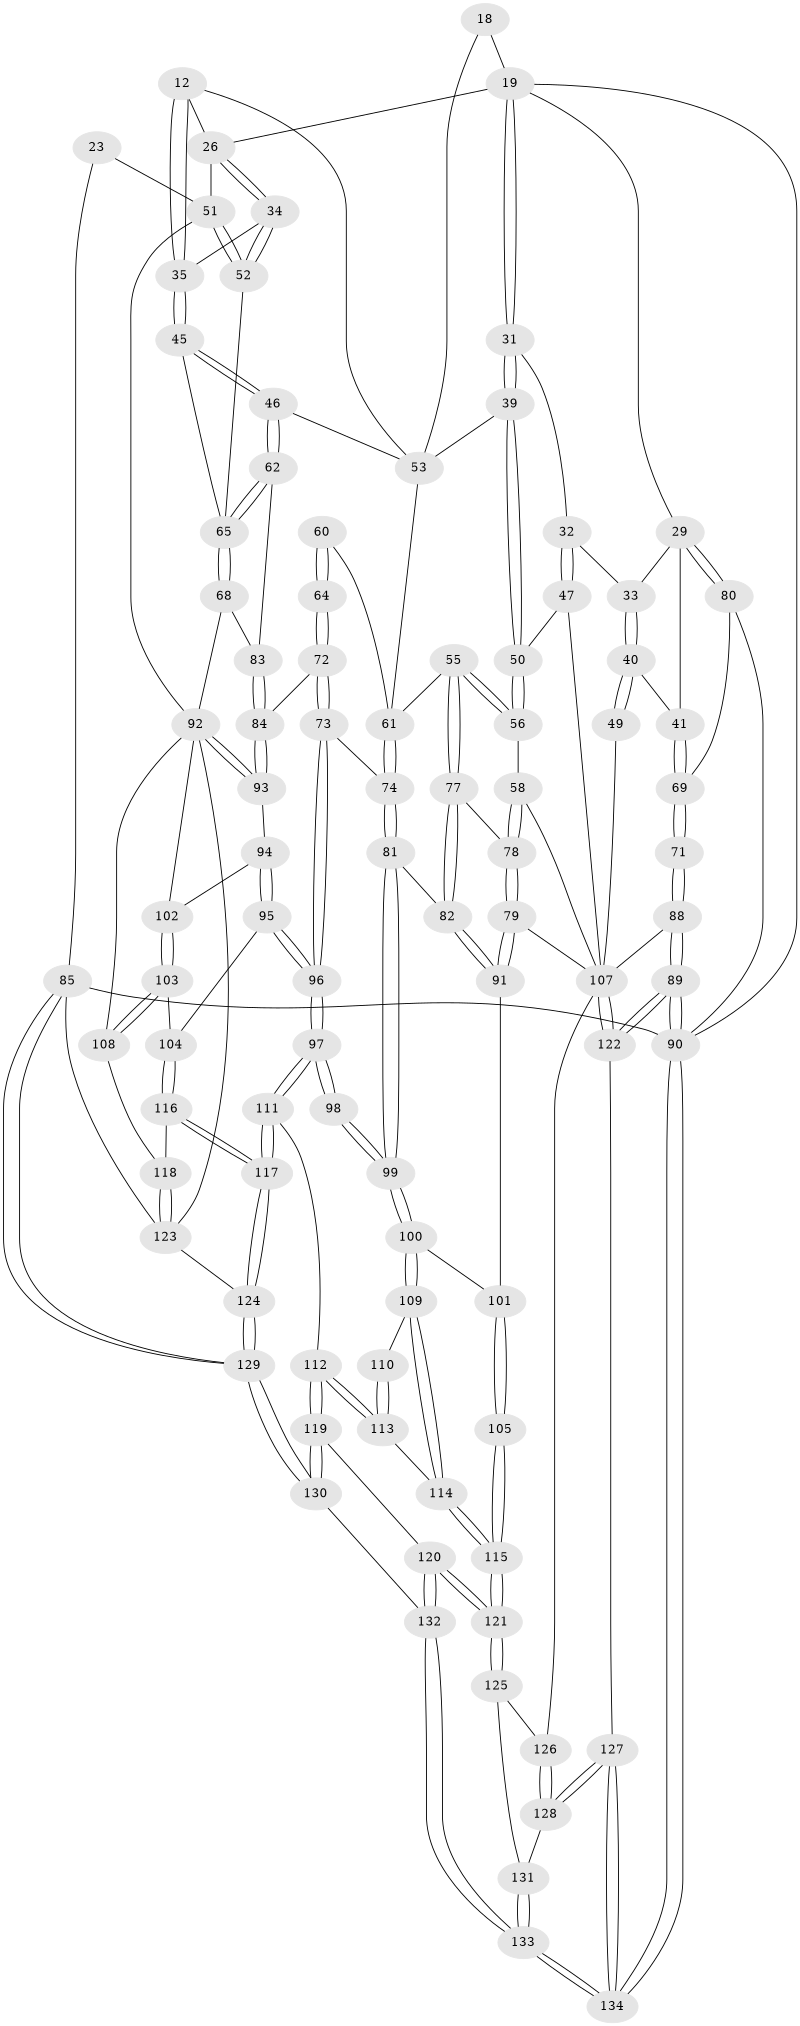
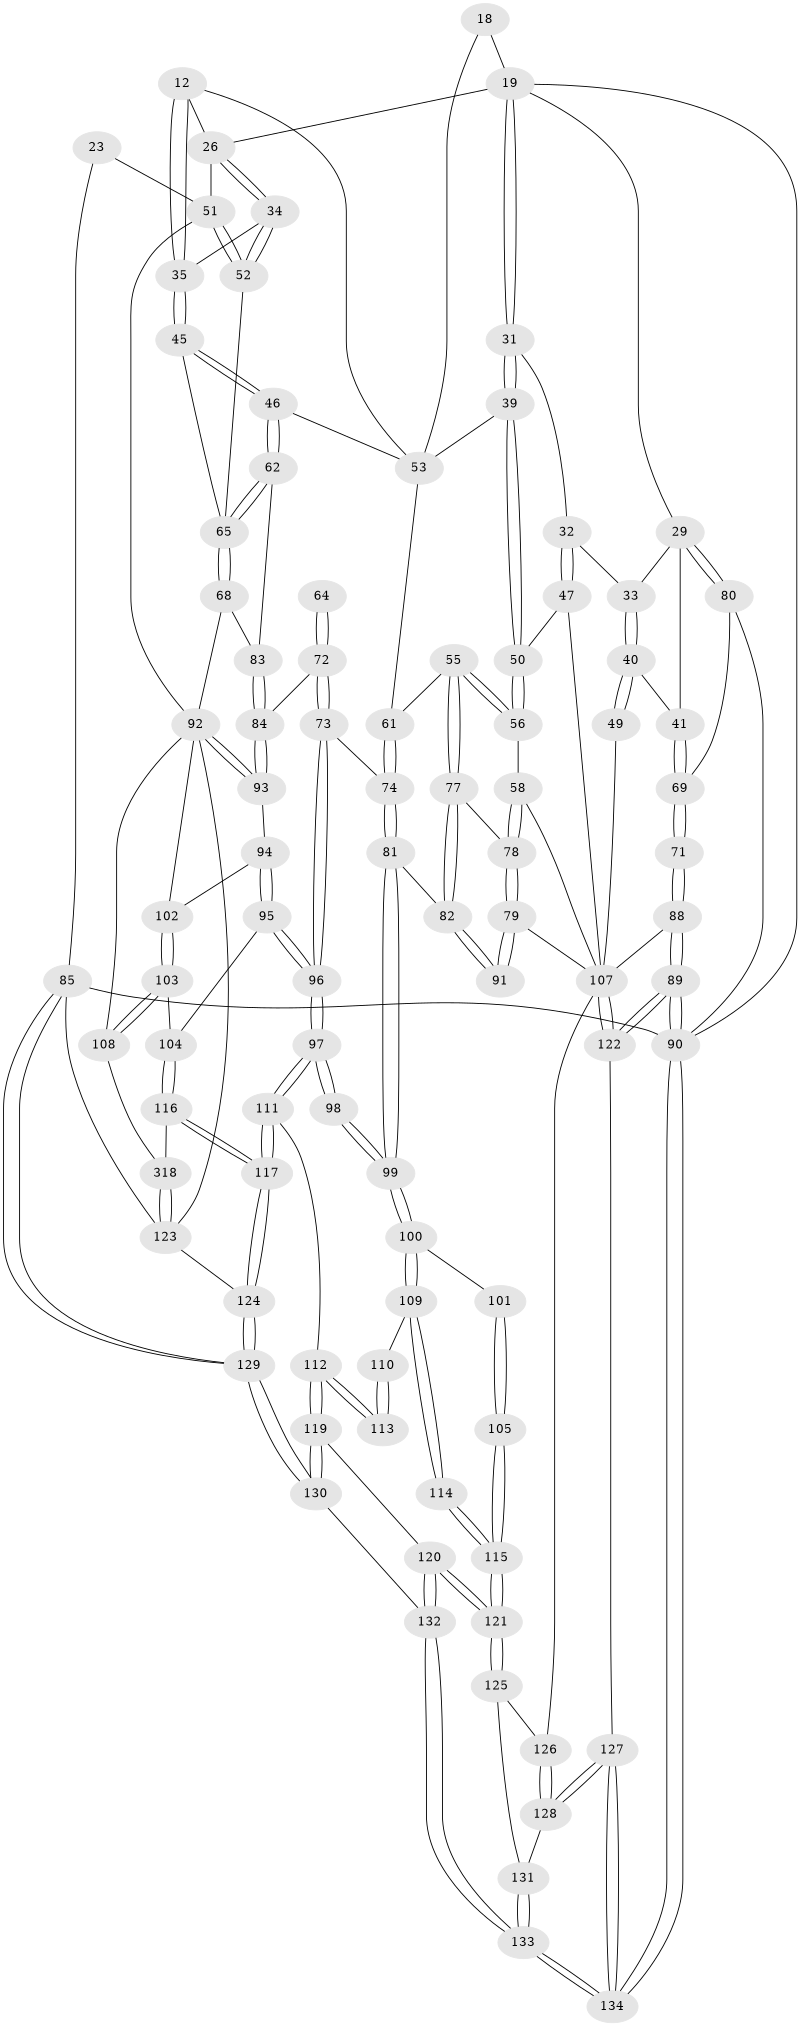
(322, 532) -> none
(500, 1141) -> none
(166, 1173) -> (166, 1173)
(412, 1462) -> none
